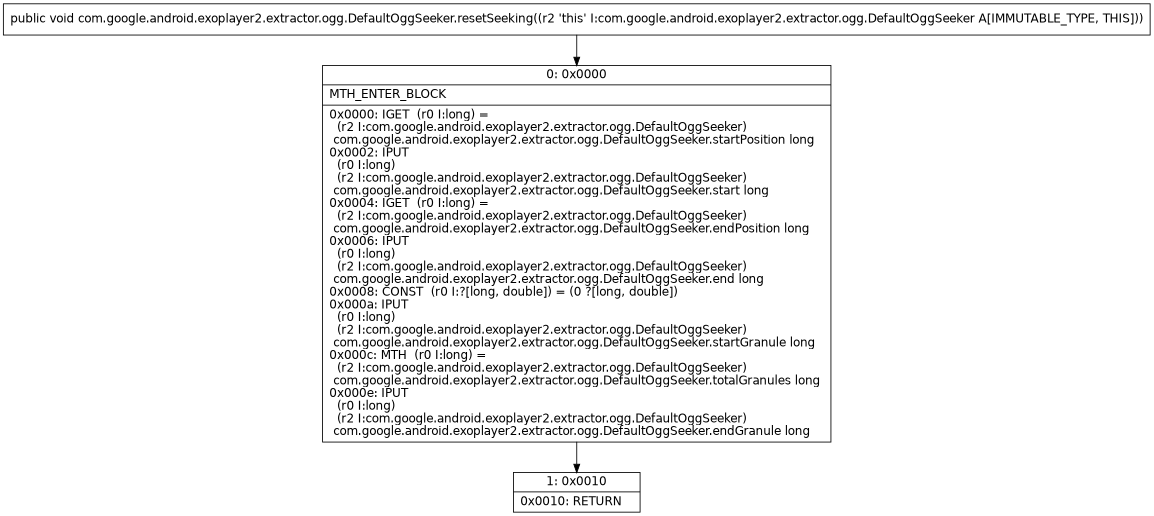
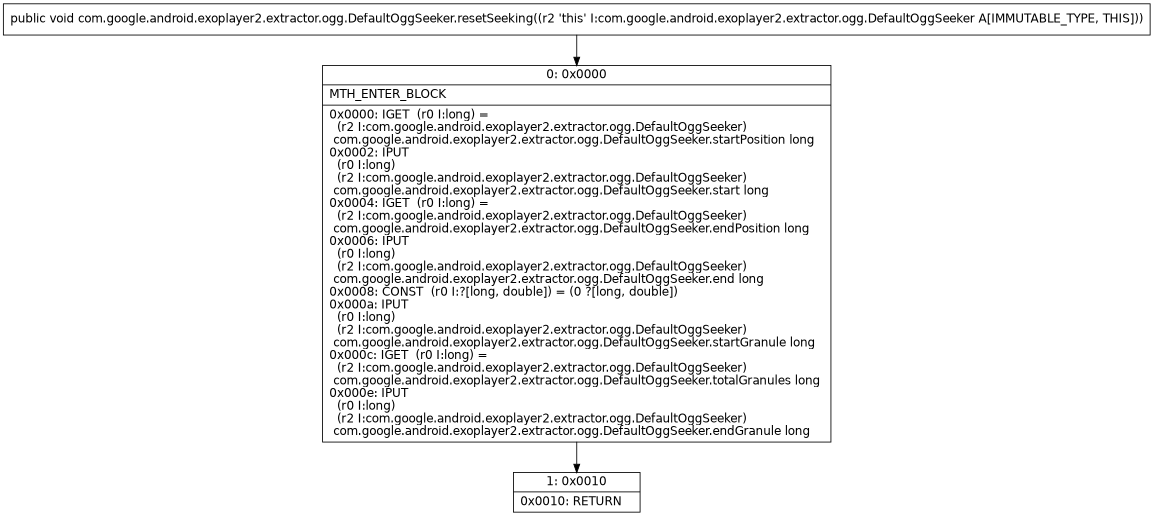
(410, 356) -> (411, 356)
